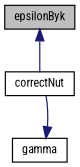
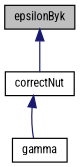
(48, 111) -> (32, 123)
